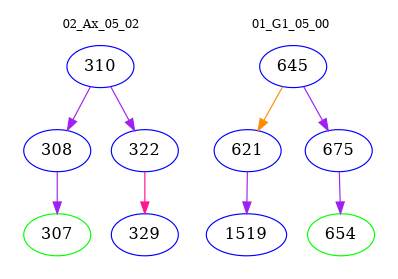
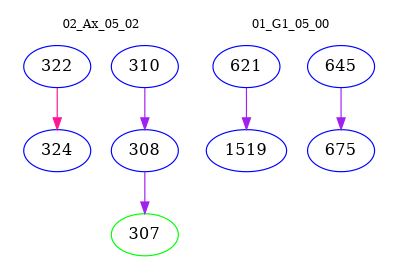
(120, 103) -> none
(273, 104) -> none
(145, 235) -> (57, 151)
(341, 235) -> none
